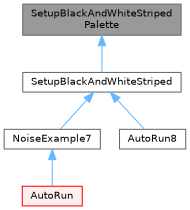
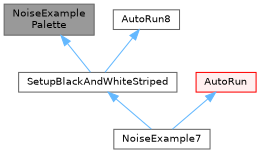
(102, 20) -> (49, 20)
(131, 115) -> (119, 55)
(52, 173) -> (190, 114)
